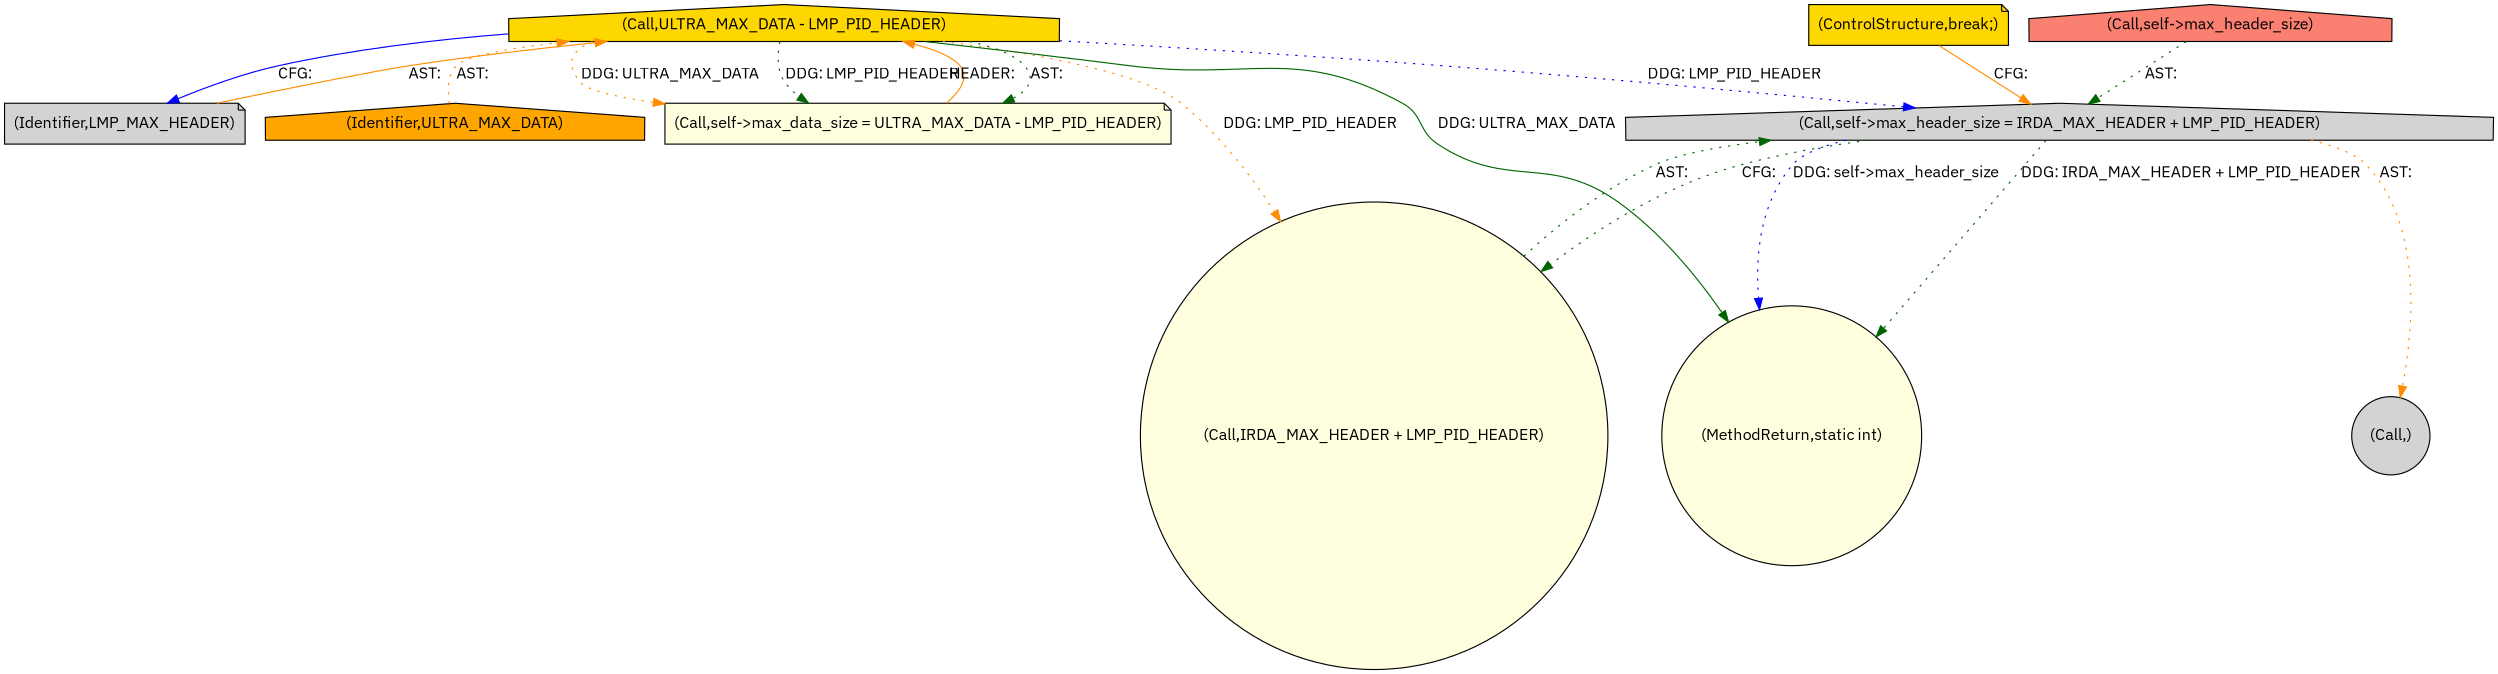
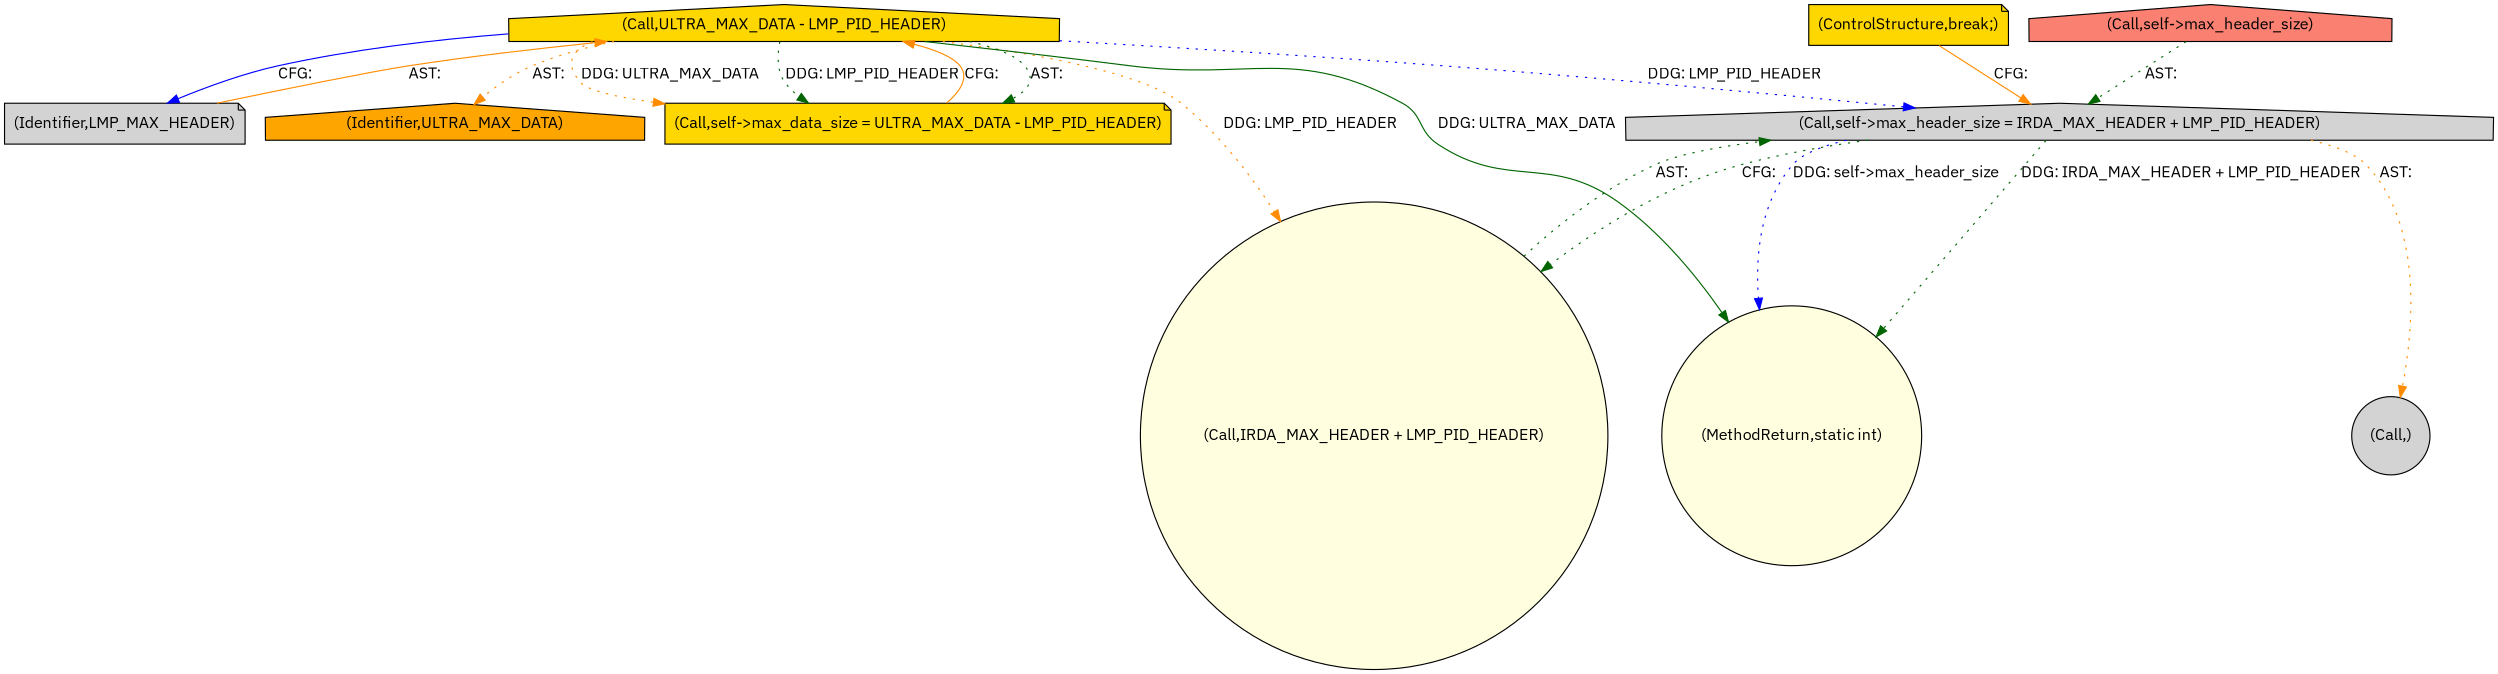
(454, 69) -> (545, 61)
(984, 74) -> (984, 74)
(918, 124) -> (918, 124)
